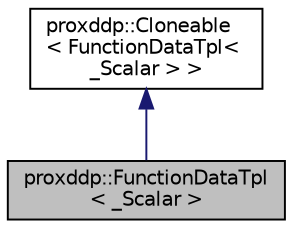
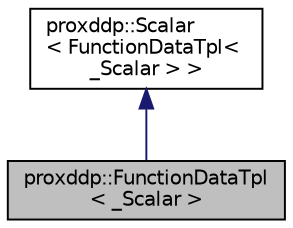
(146, 49) -> (146, 49)
